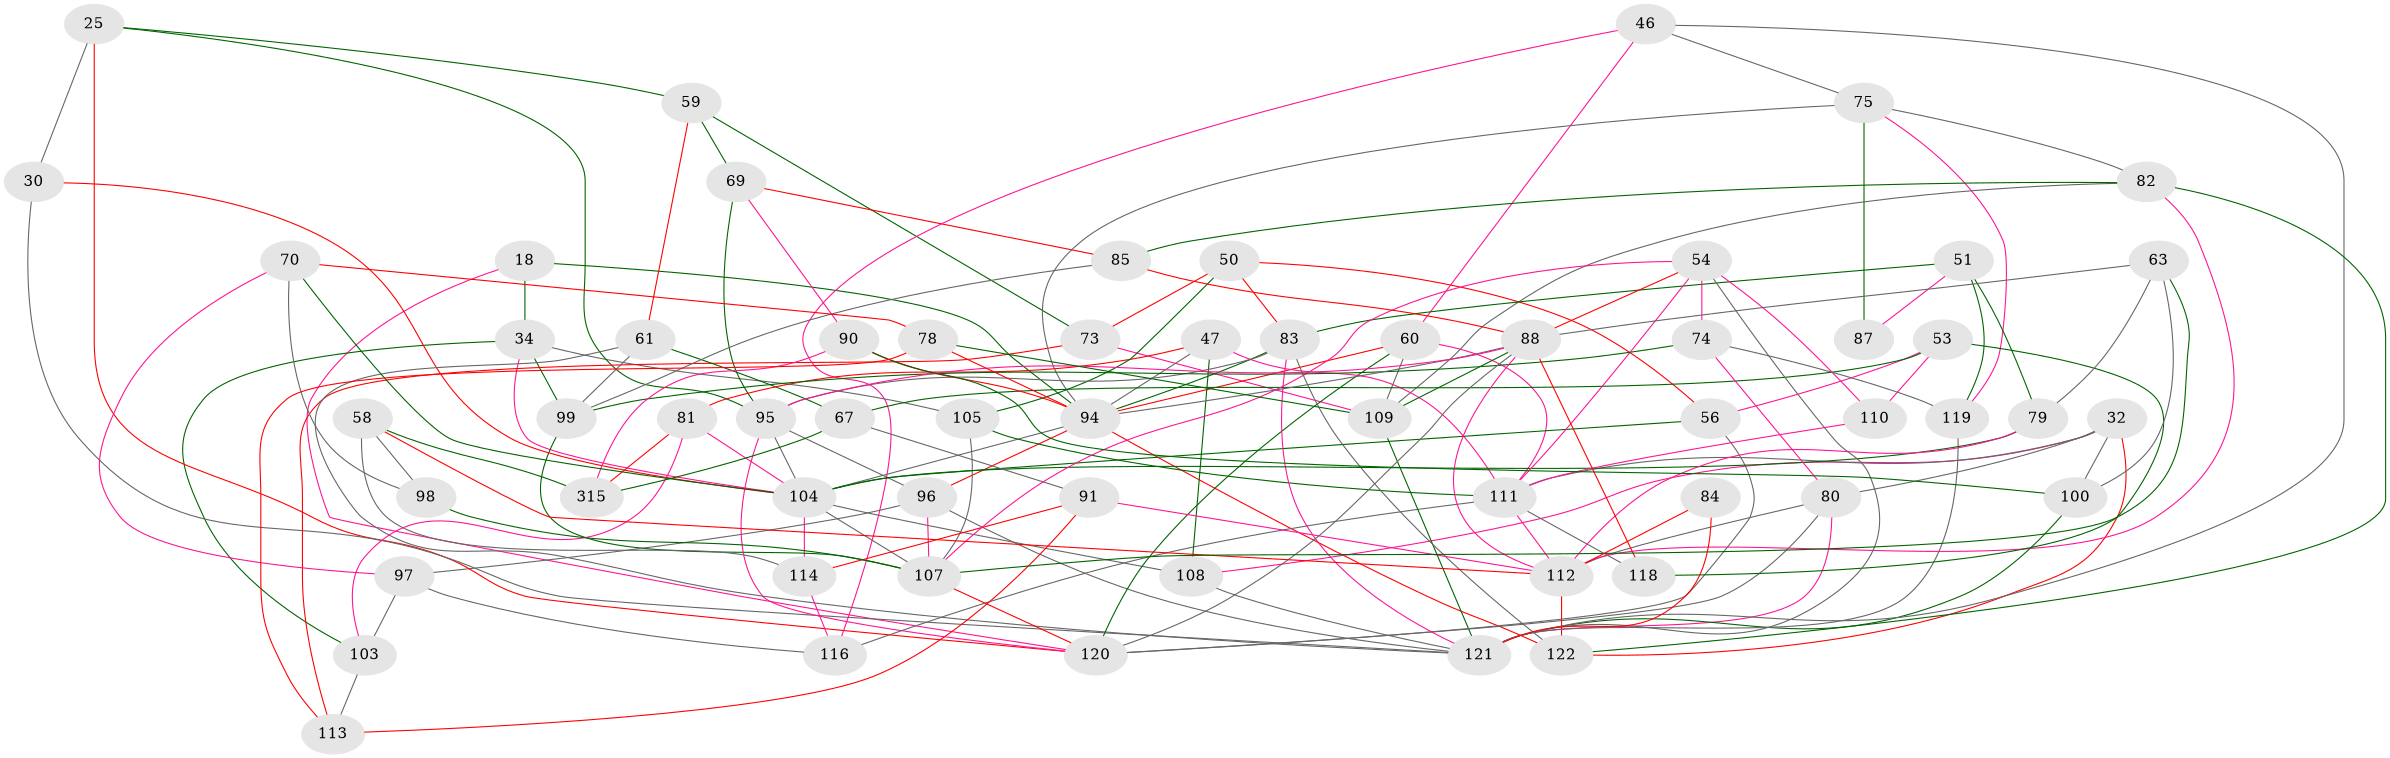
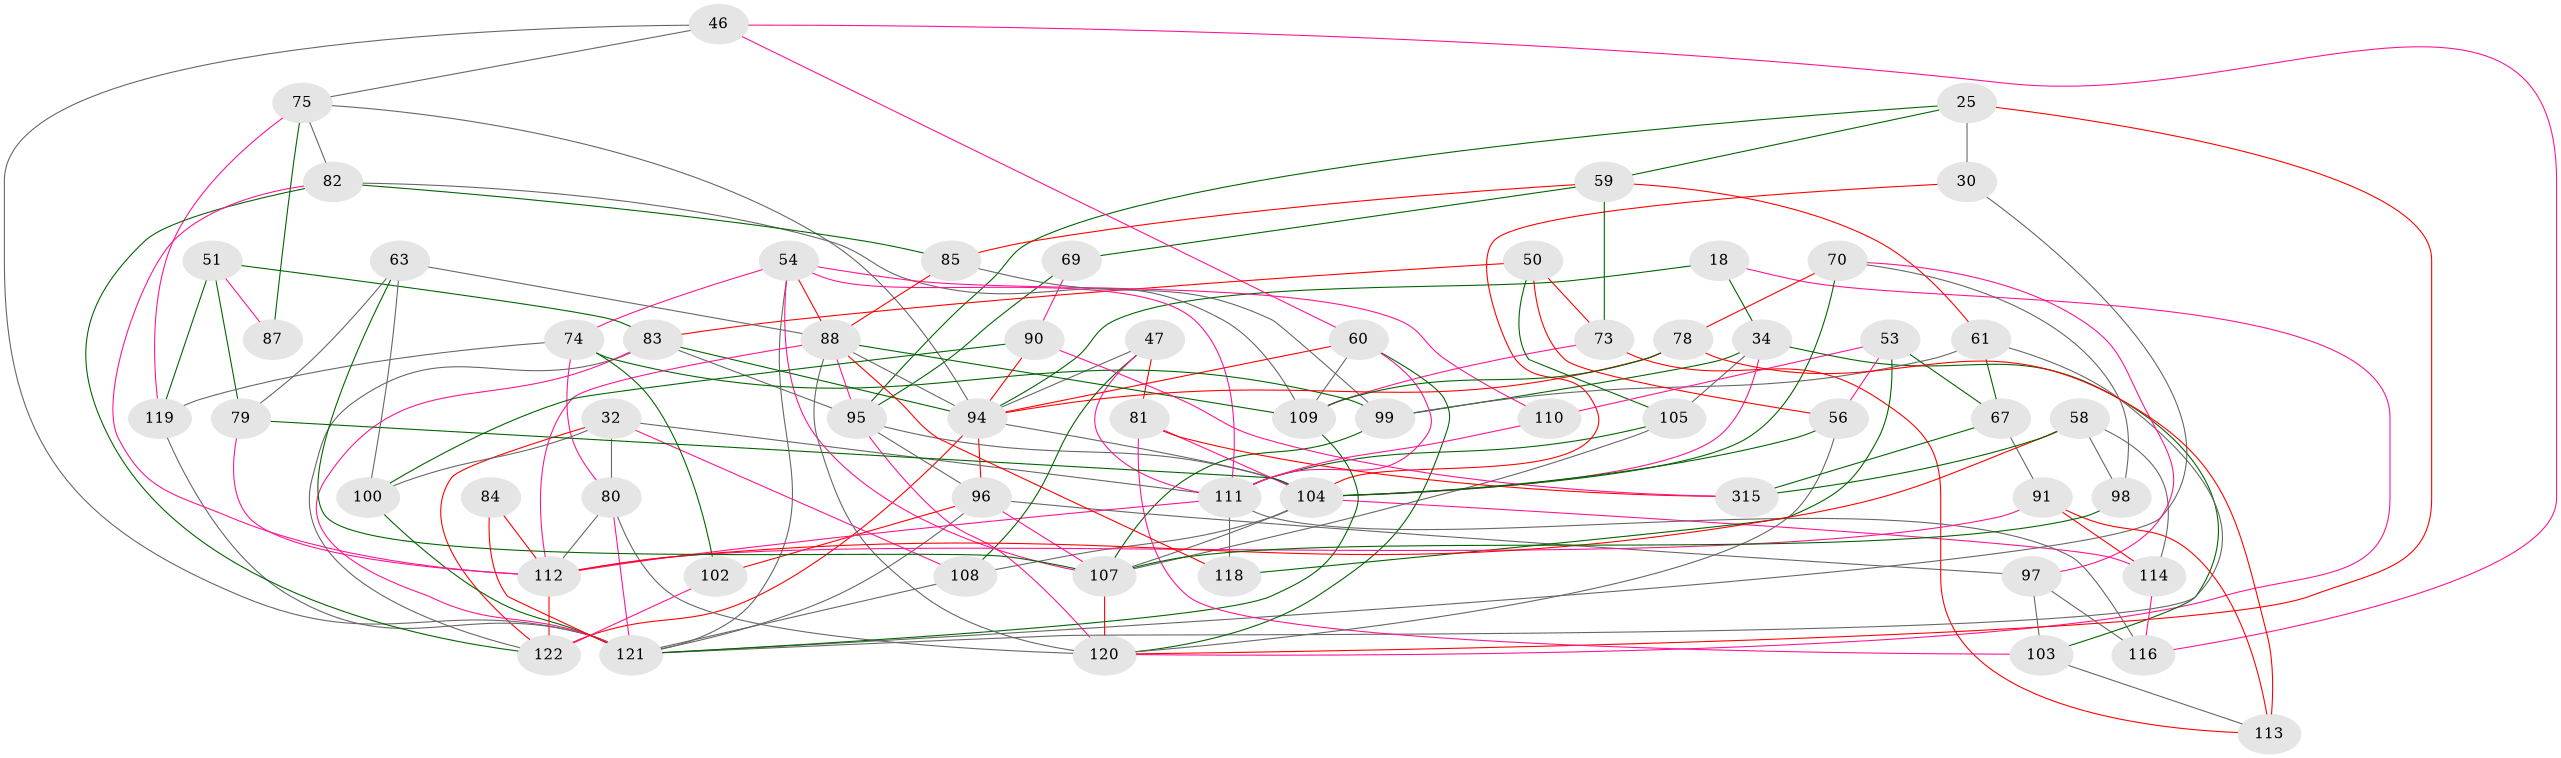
(929, 221) -> (1276, 209)
none -> (716, 576)
